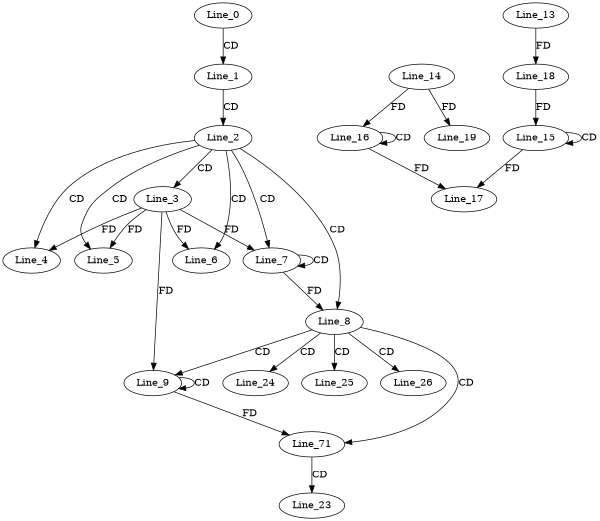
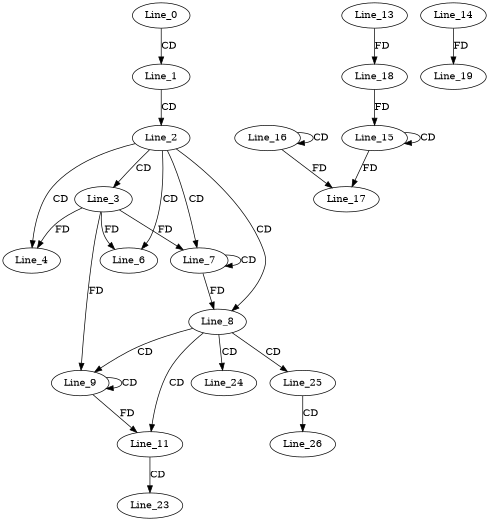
(389, 105) -> none
(103, 261) -> none
(371, 350) -> (303, 410)
(312, 444) -> (150, 444)
